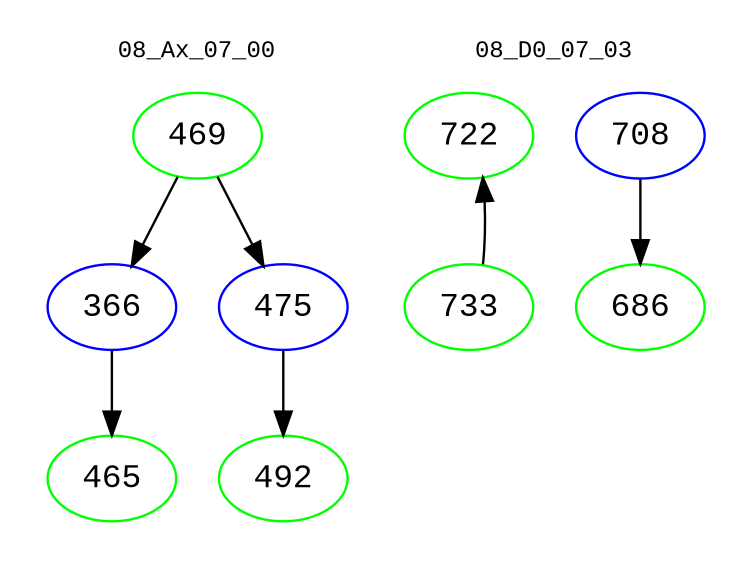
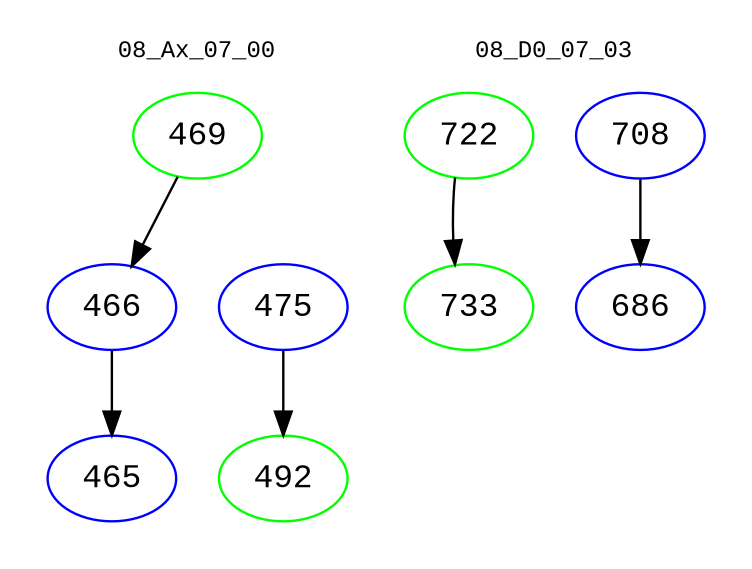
(235, 211) -> none
(485, 233) -> (453, 209)
(112, 307) -> (112, 307)
(640, 307) -> (640, 307)
(112, 478) -> (112, 478)
